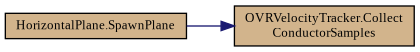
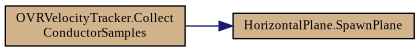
(204, 26) -> (202, 26)
